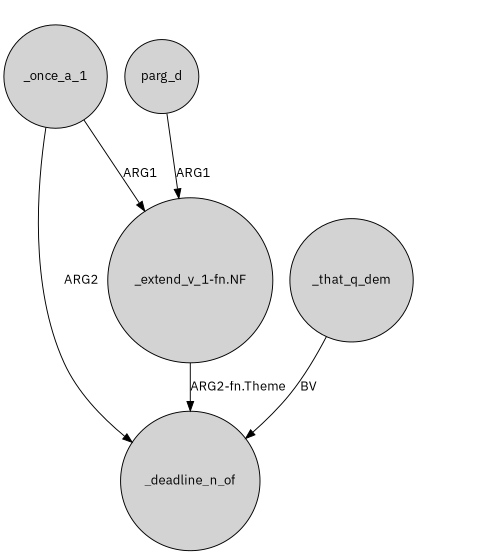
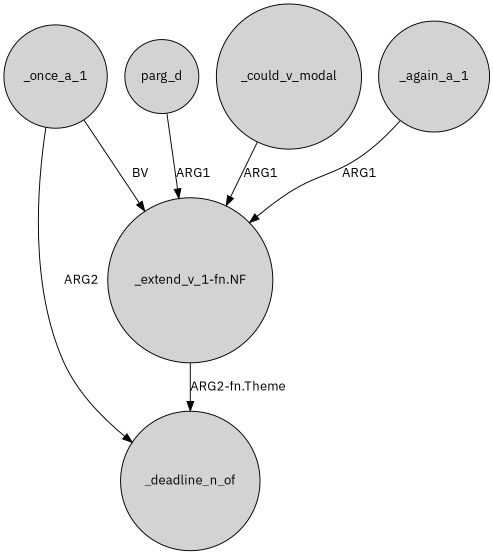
none -> (289, 77)
none -> (434, 77)
(140, 173) -> (140, 173)
(352, 280) -> none
